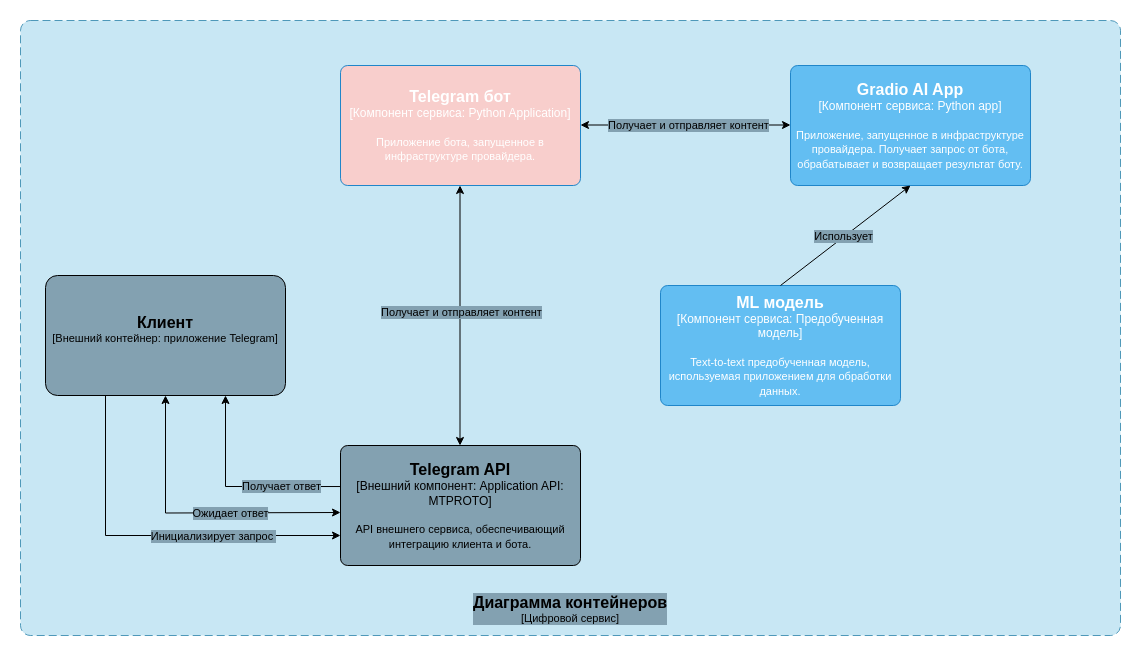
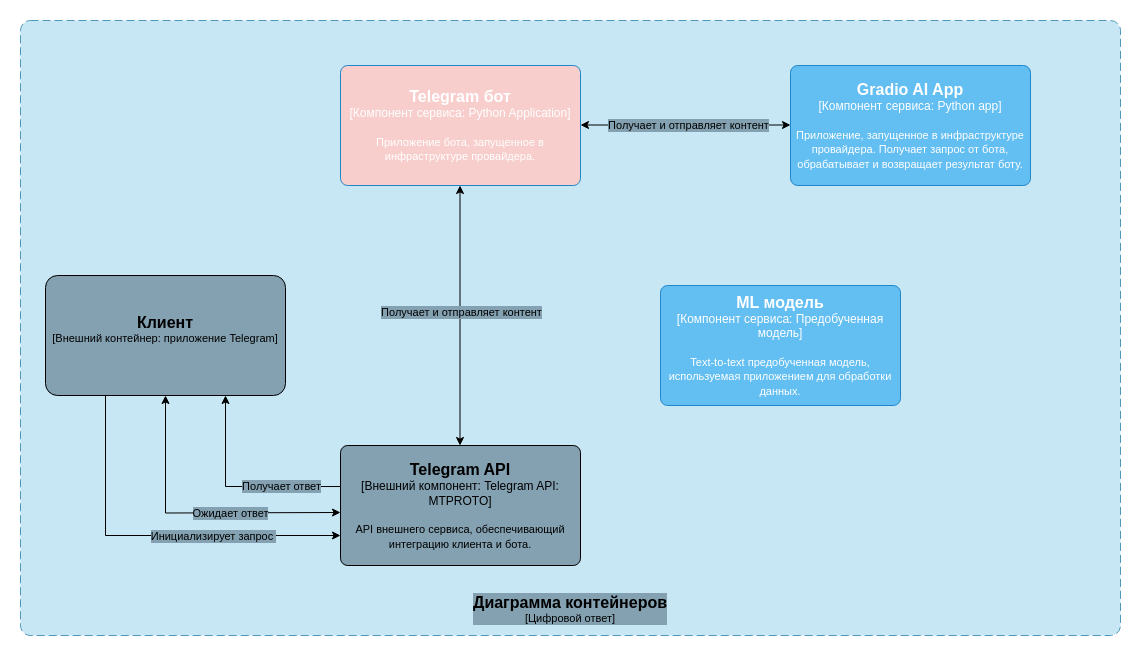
(843, 237) -> none
(461, 506) -> (461, 506)
(571, 611) -> (571, 611)
